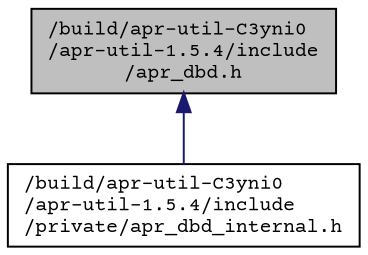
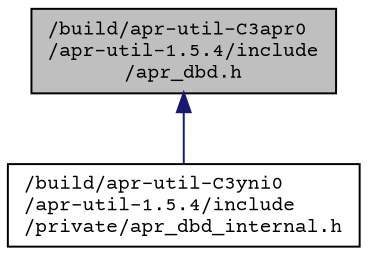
(184, 51) -> (184, 51)
